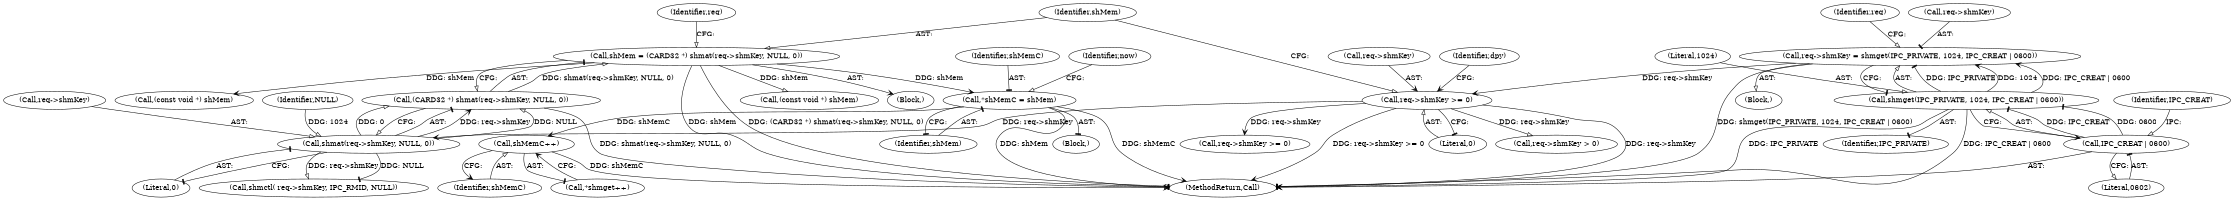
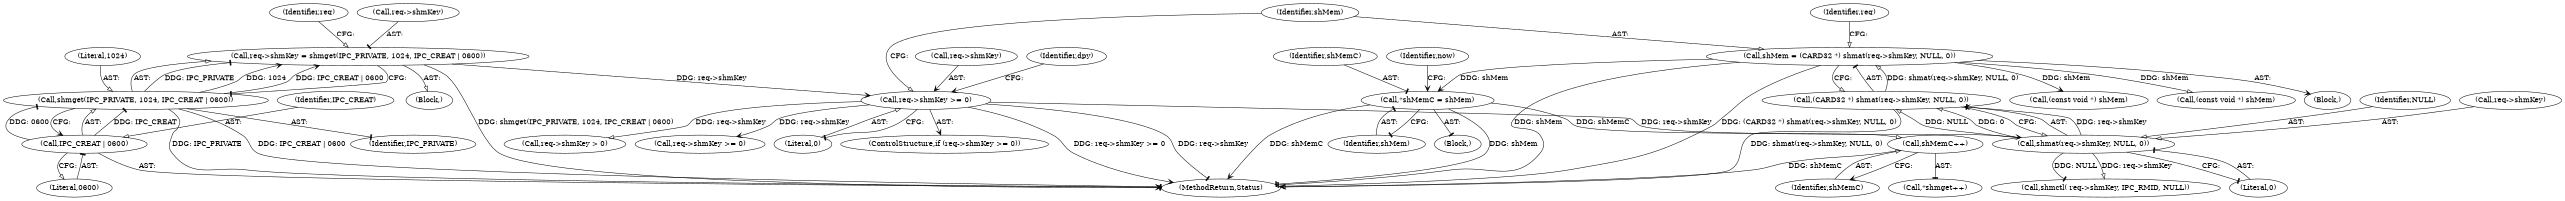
(1063, 77) -> (1428, 76)
(757, 112) -> (1661, 132)
(328, 122) -> (2298, 122)
(2175, 122) -> (235, 122)
none -> (945, 144)
(558, 170) -> none
(1223, 188) -> (1221, 188)
(2126, 188) -> (74, 188)
